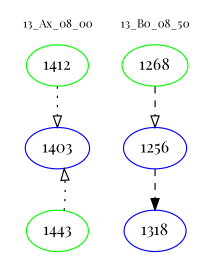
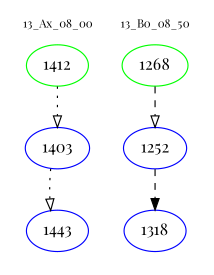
(155, 148) -> (155, 148)
(65, 195) -> (50, 184)
(57, 231) -> (57, 231)
